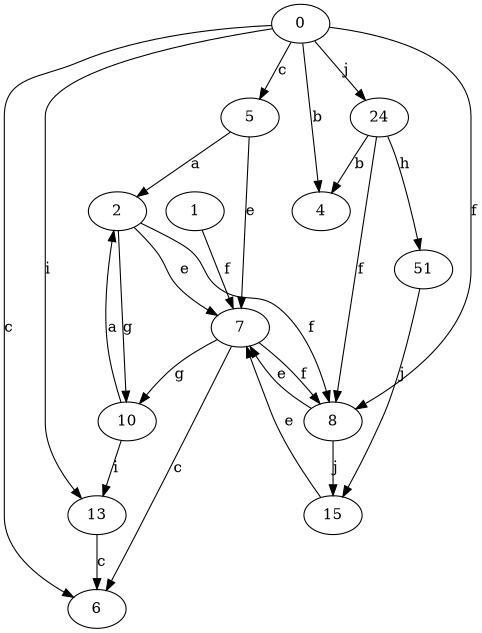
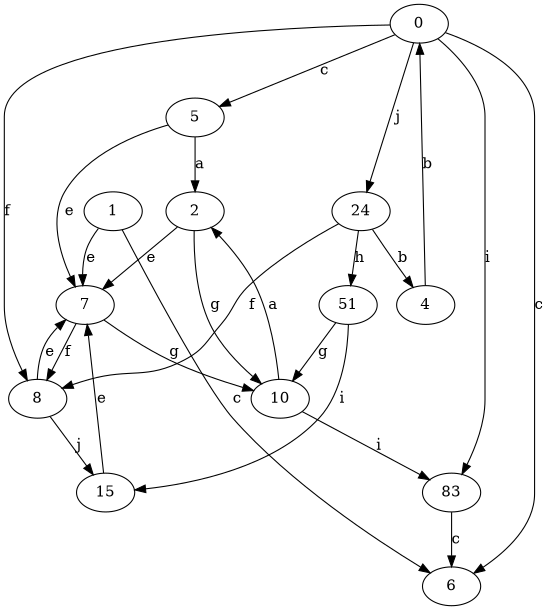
(310, 112) -> (423, 170)
(227, 269) -> (91, 258)
(252, 298) -> none
none -> (317, 348)
(403, 375) -> (342, 399)
(172, 464) -> (240, 426)
(97, 515) -> (452, 493)
